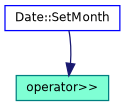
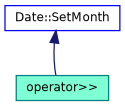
(71, 47) -> (54, 59)
